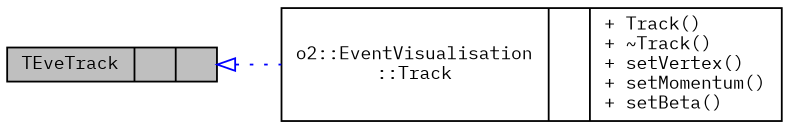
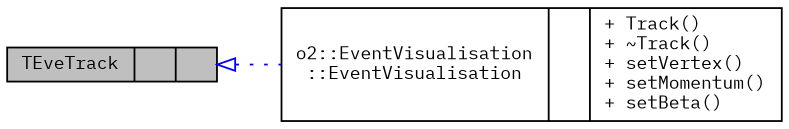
(415, 74) -> (415, 74)
